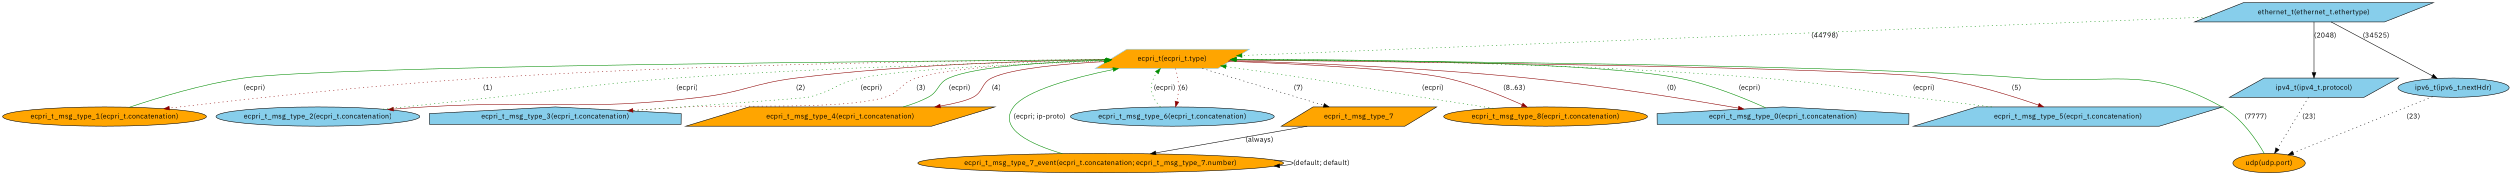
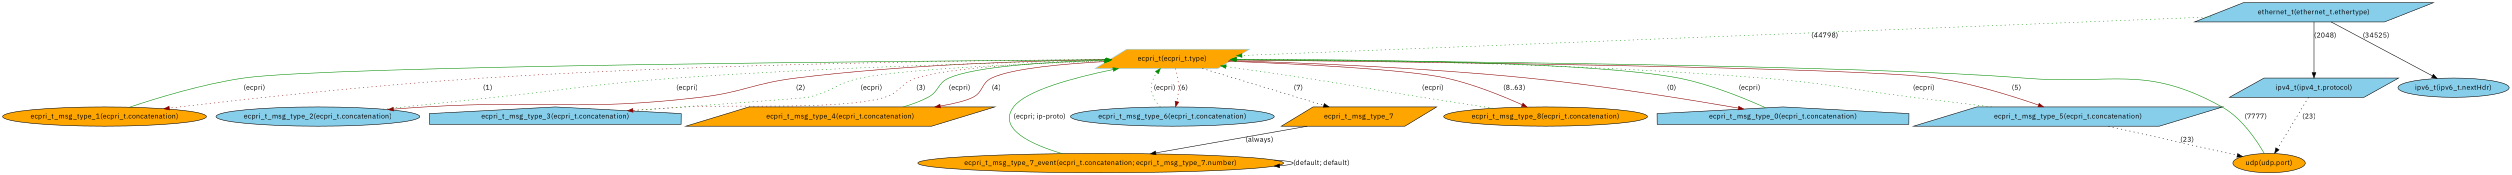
(2363, 125) -> (2173, 141)
